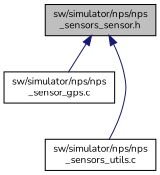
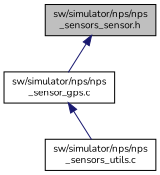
(126, 93) -> (83, 125)
